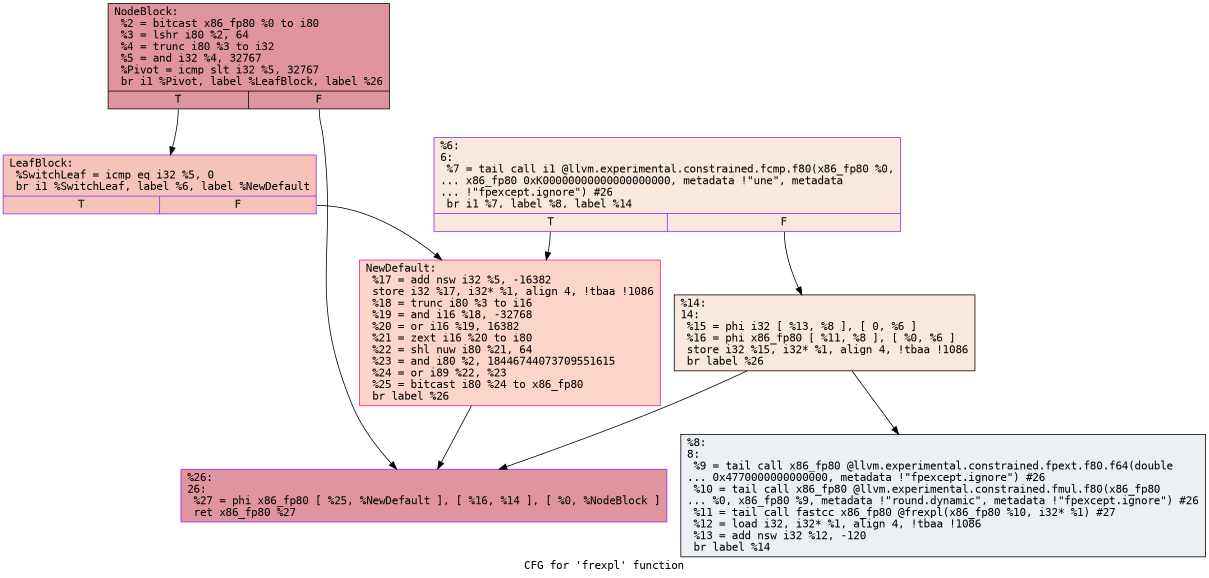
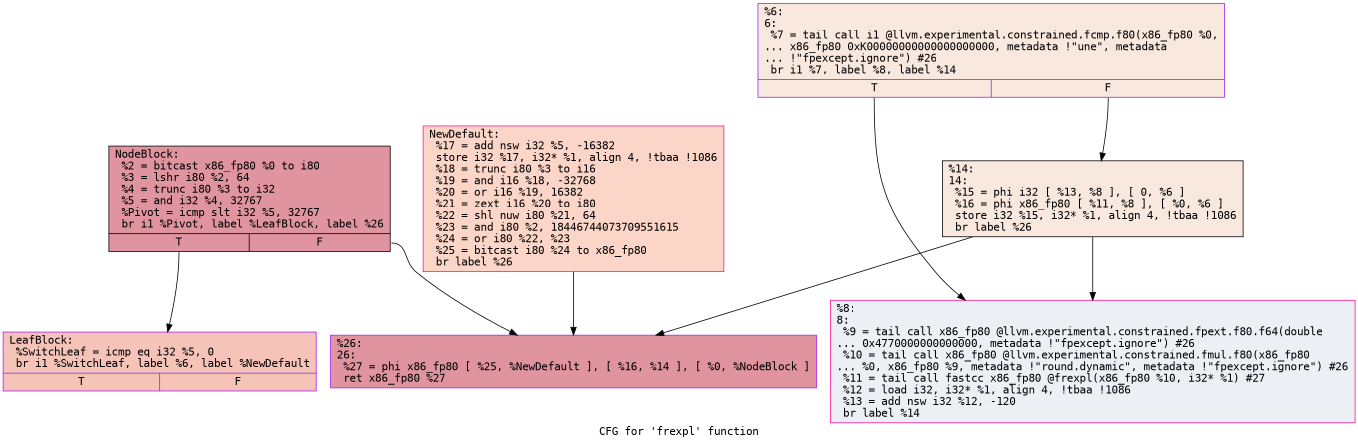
(380, 220) -> none
(550, 242) -> (891, 207)
(436, 373) -> (500, 239)
(943, 496) -> (1093, 362)
